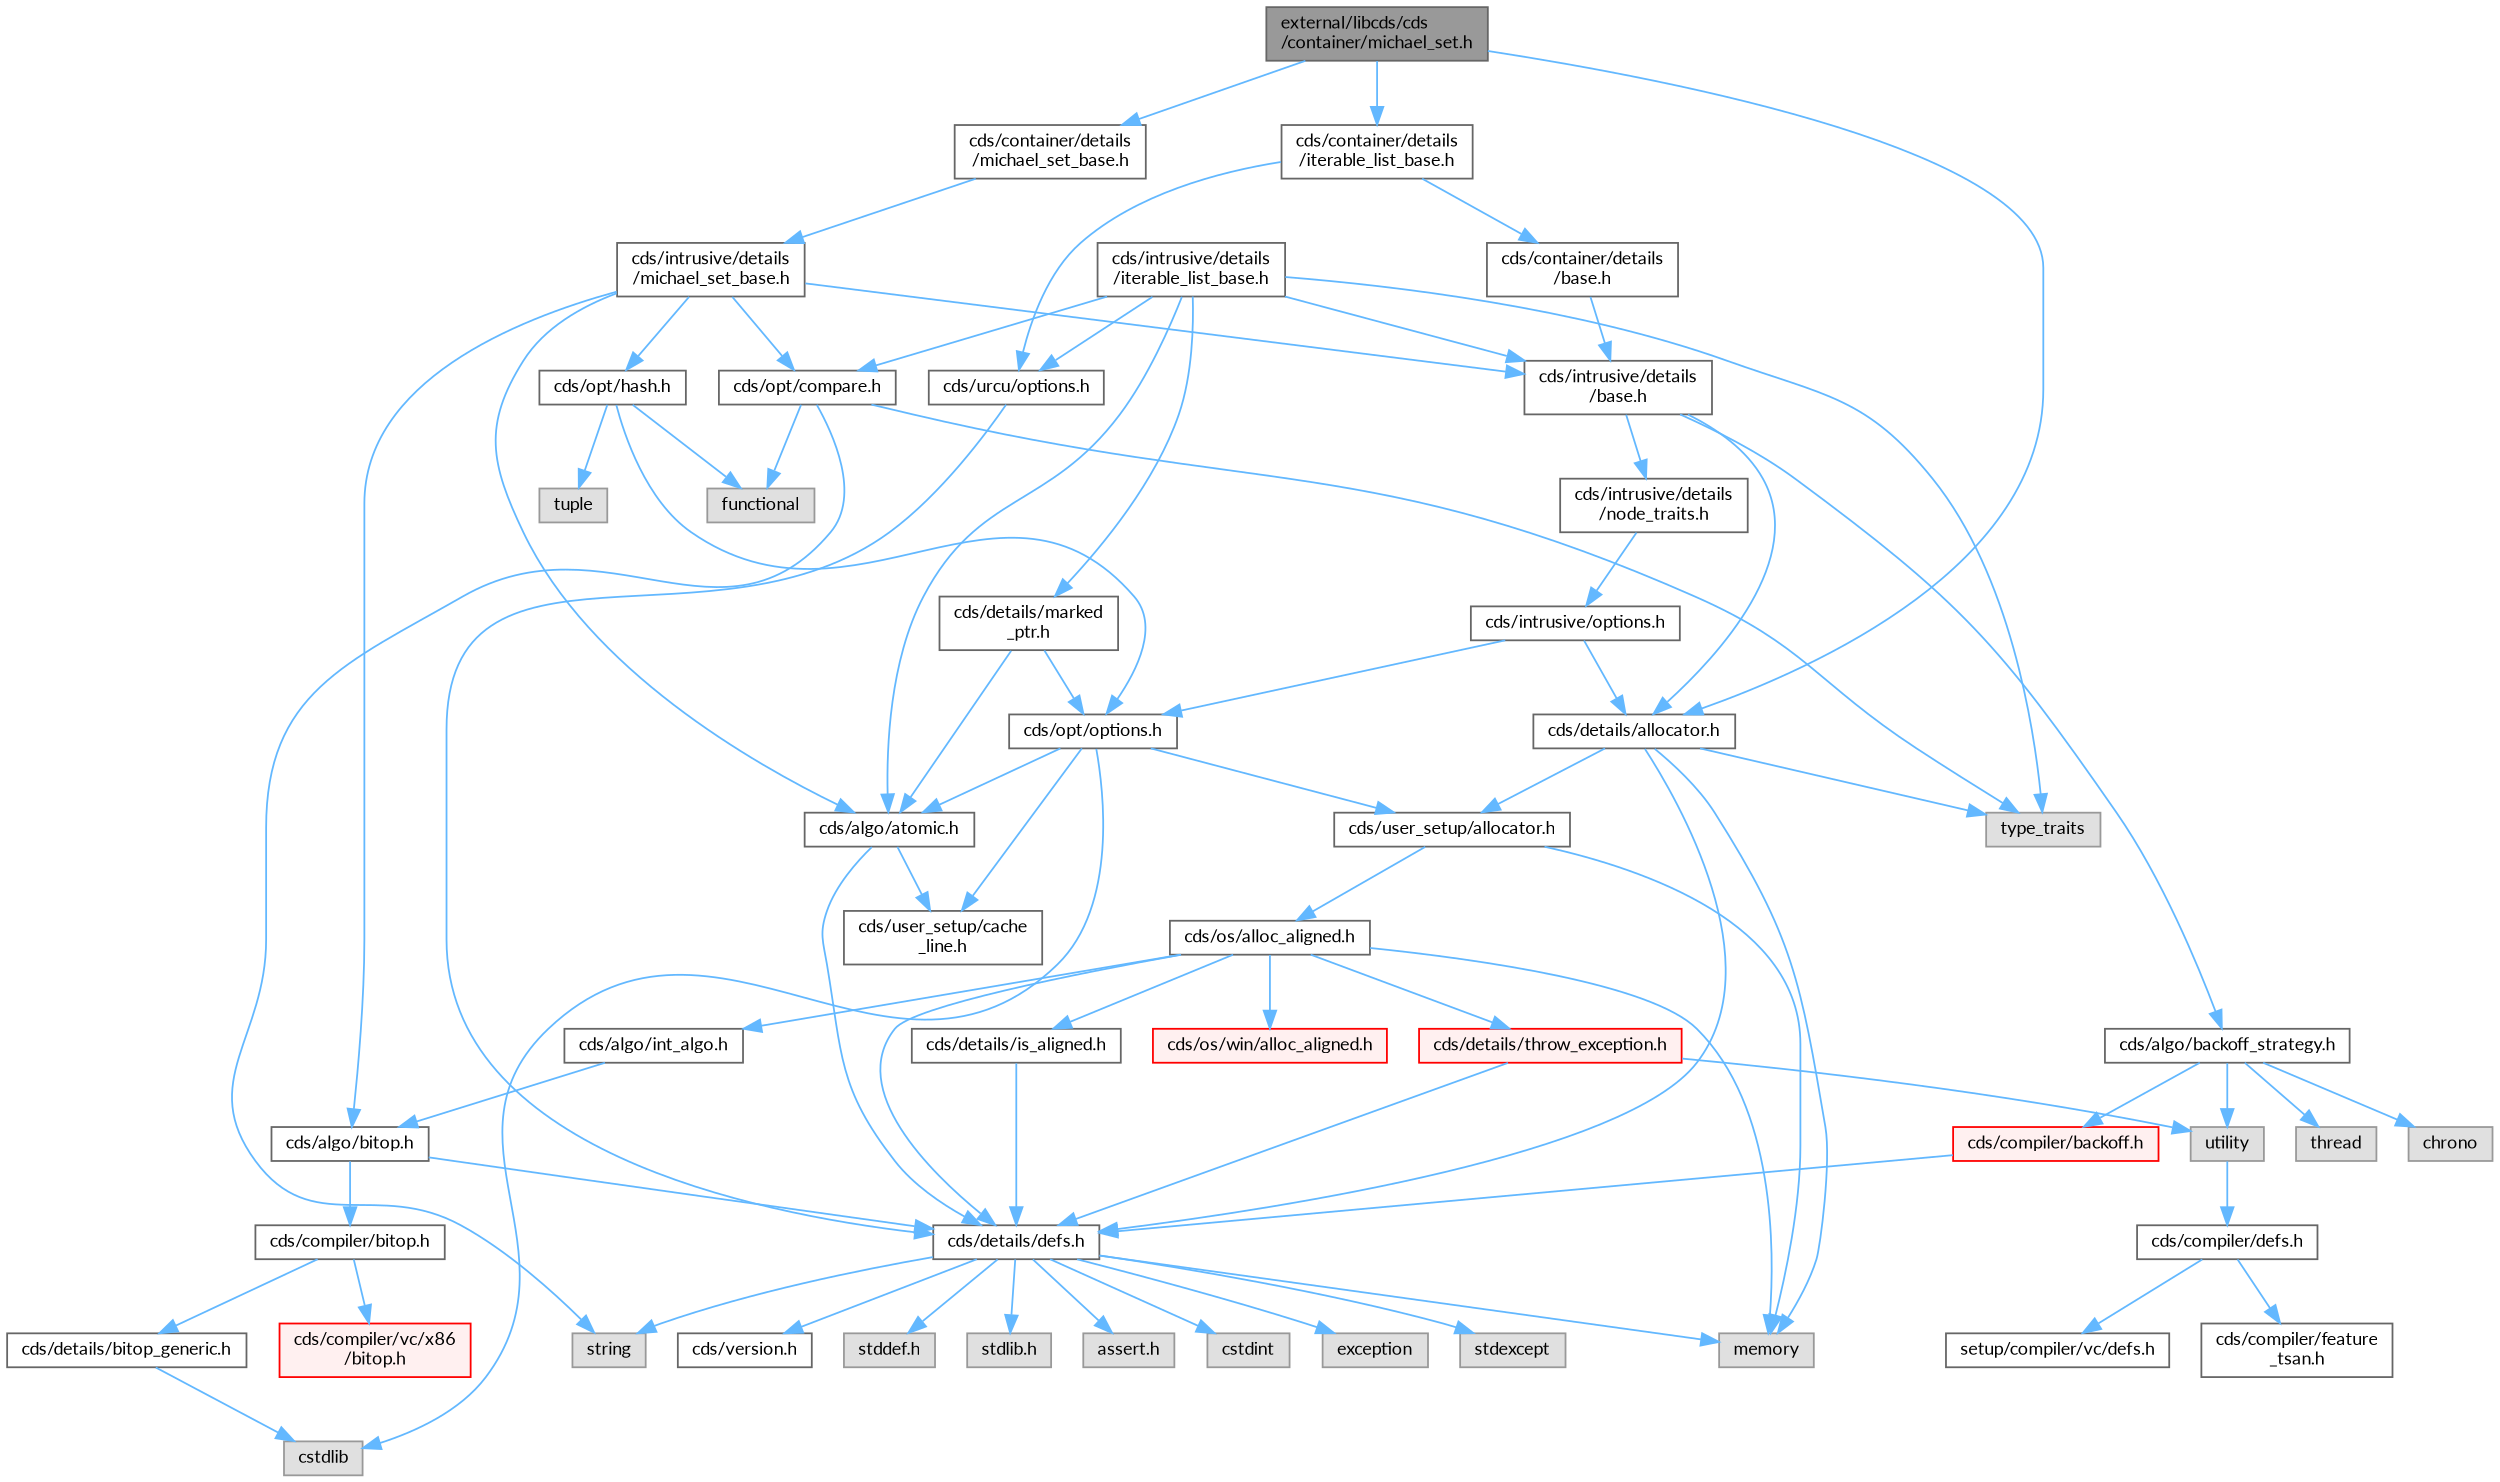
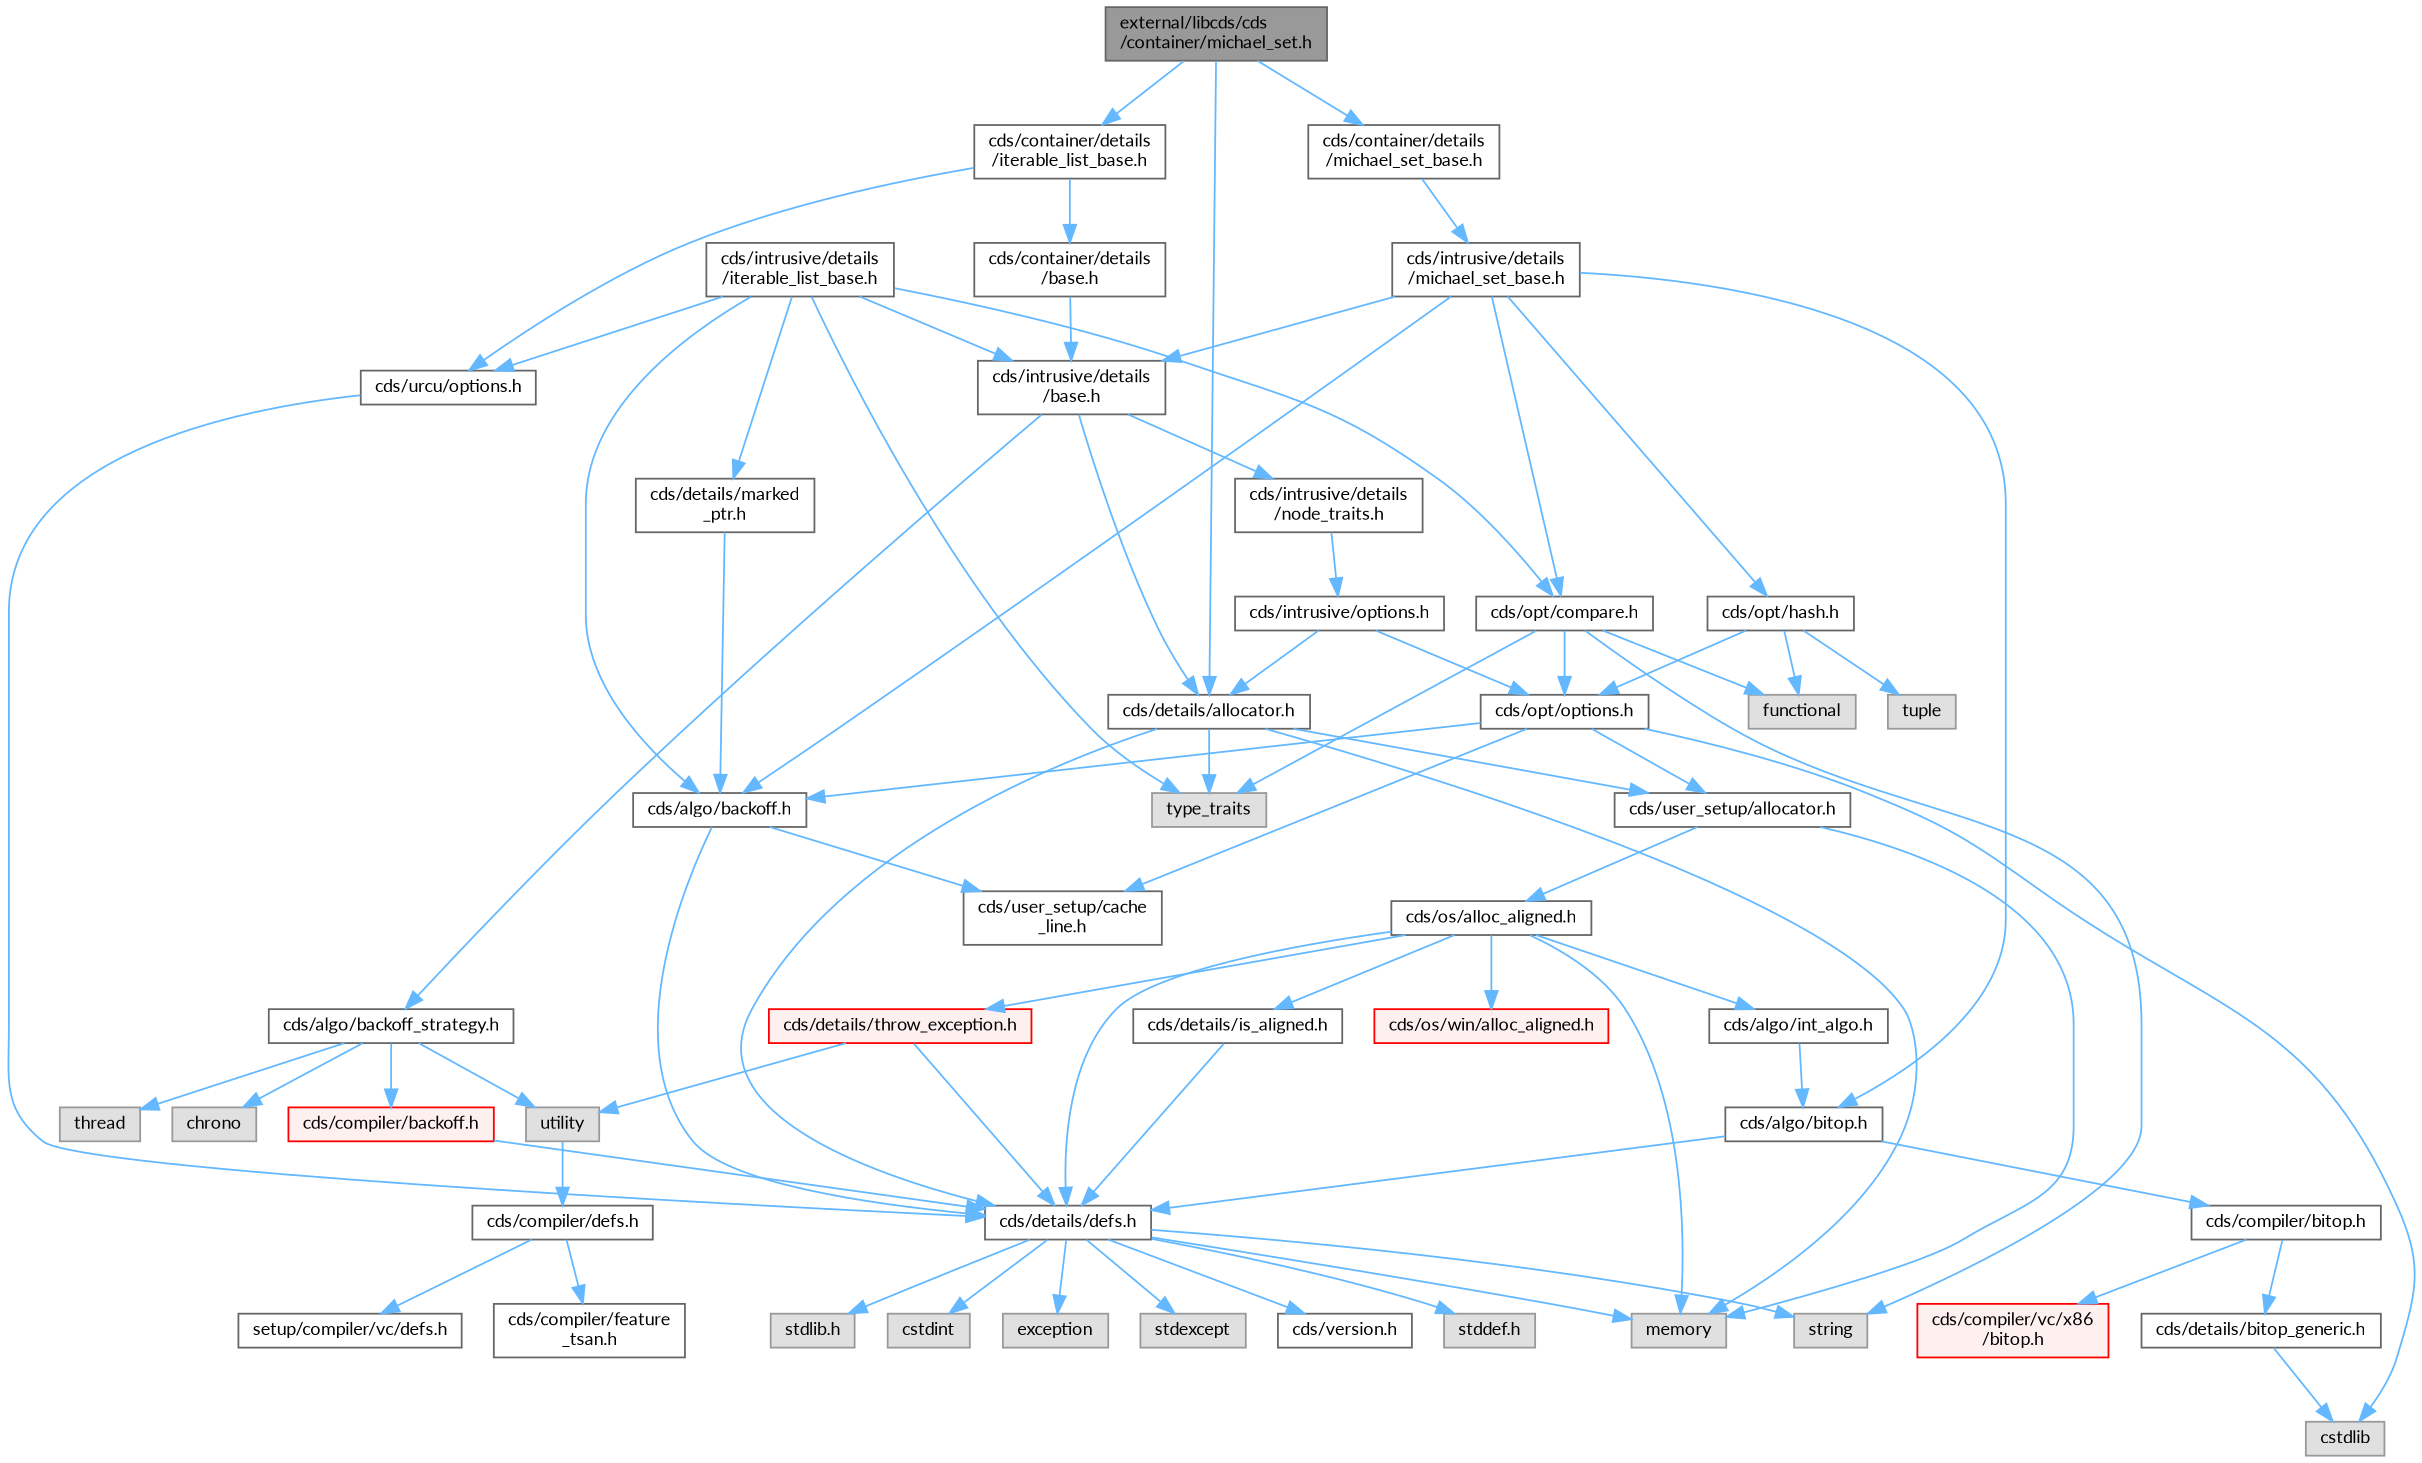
(1059, 674) -> (1565, 654)
(889, 830) -> (720, 810)
(1129, 1350) -> none
